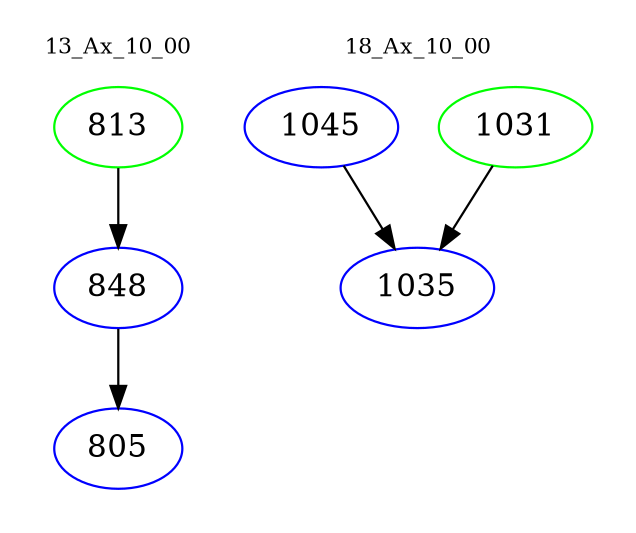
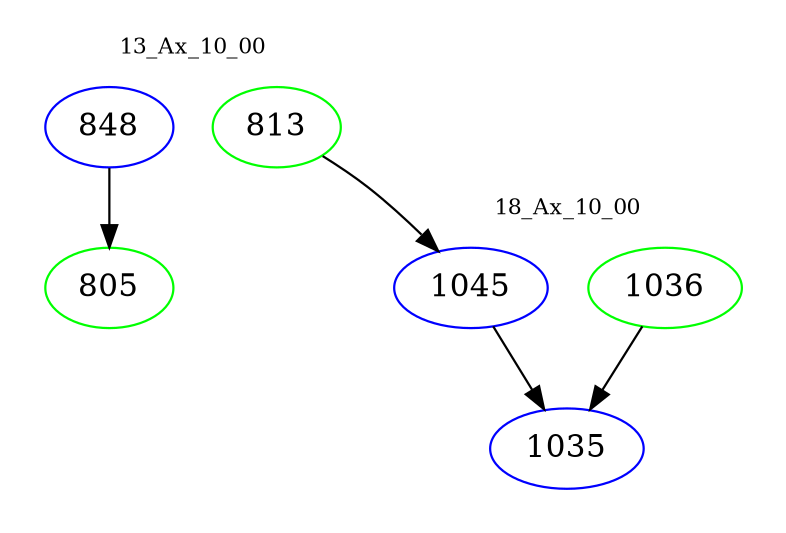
(516, 127) -> (665, 288)
(118, 197) -> (391, 207)
(118, 449) -> (109, 288)
